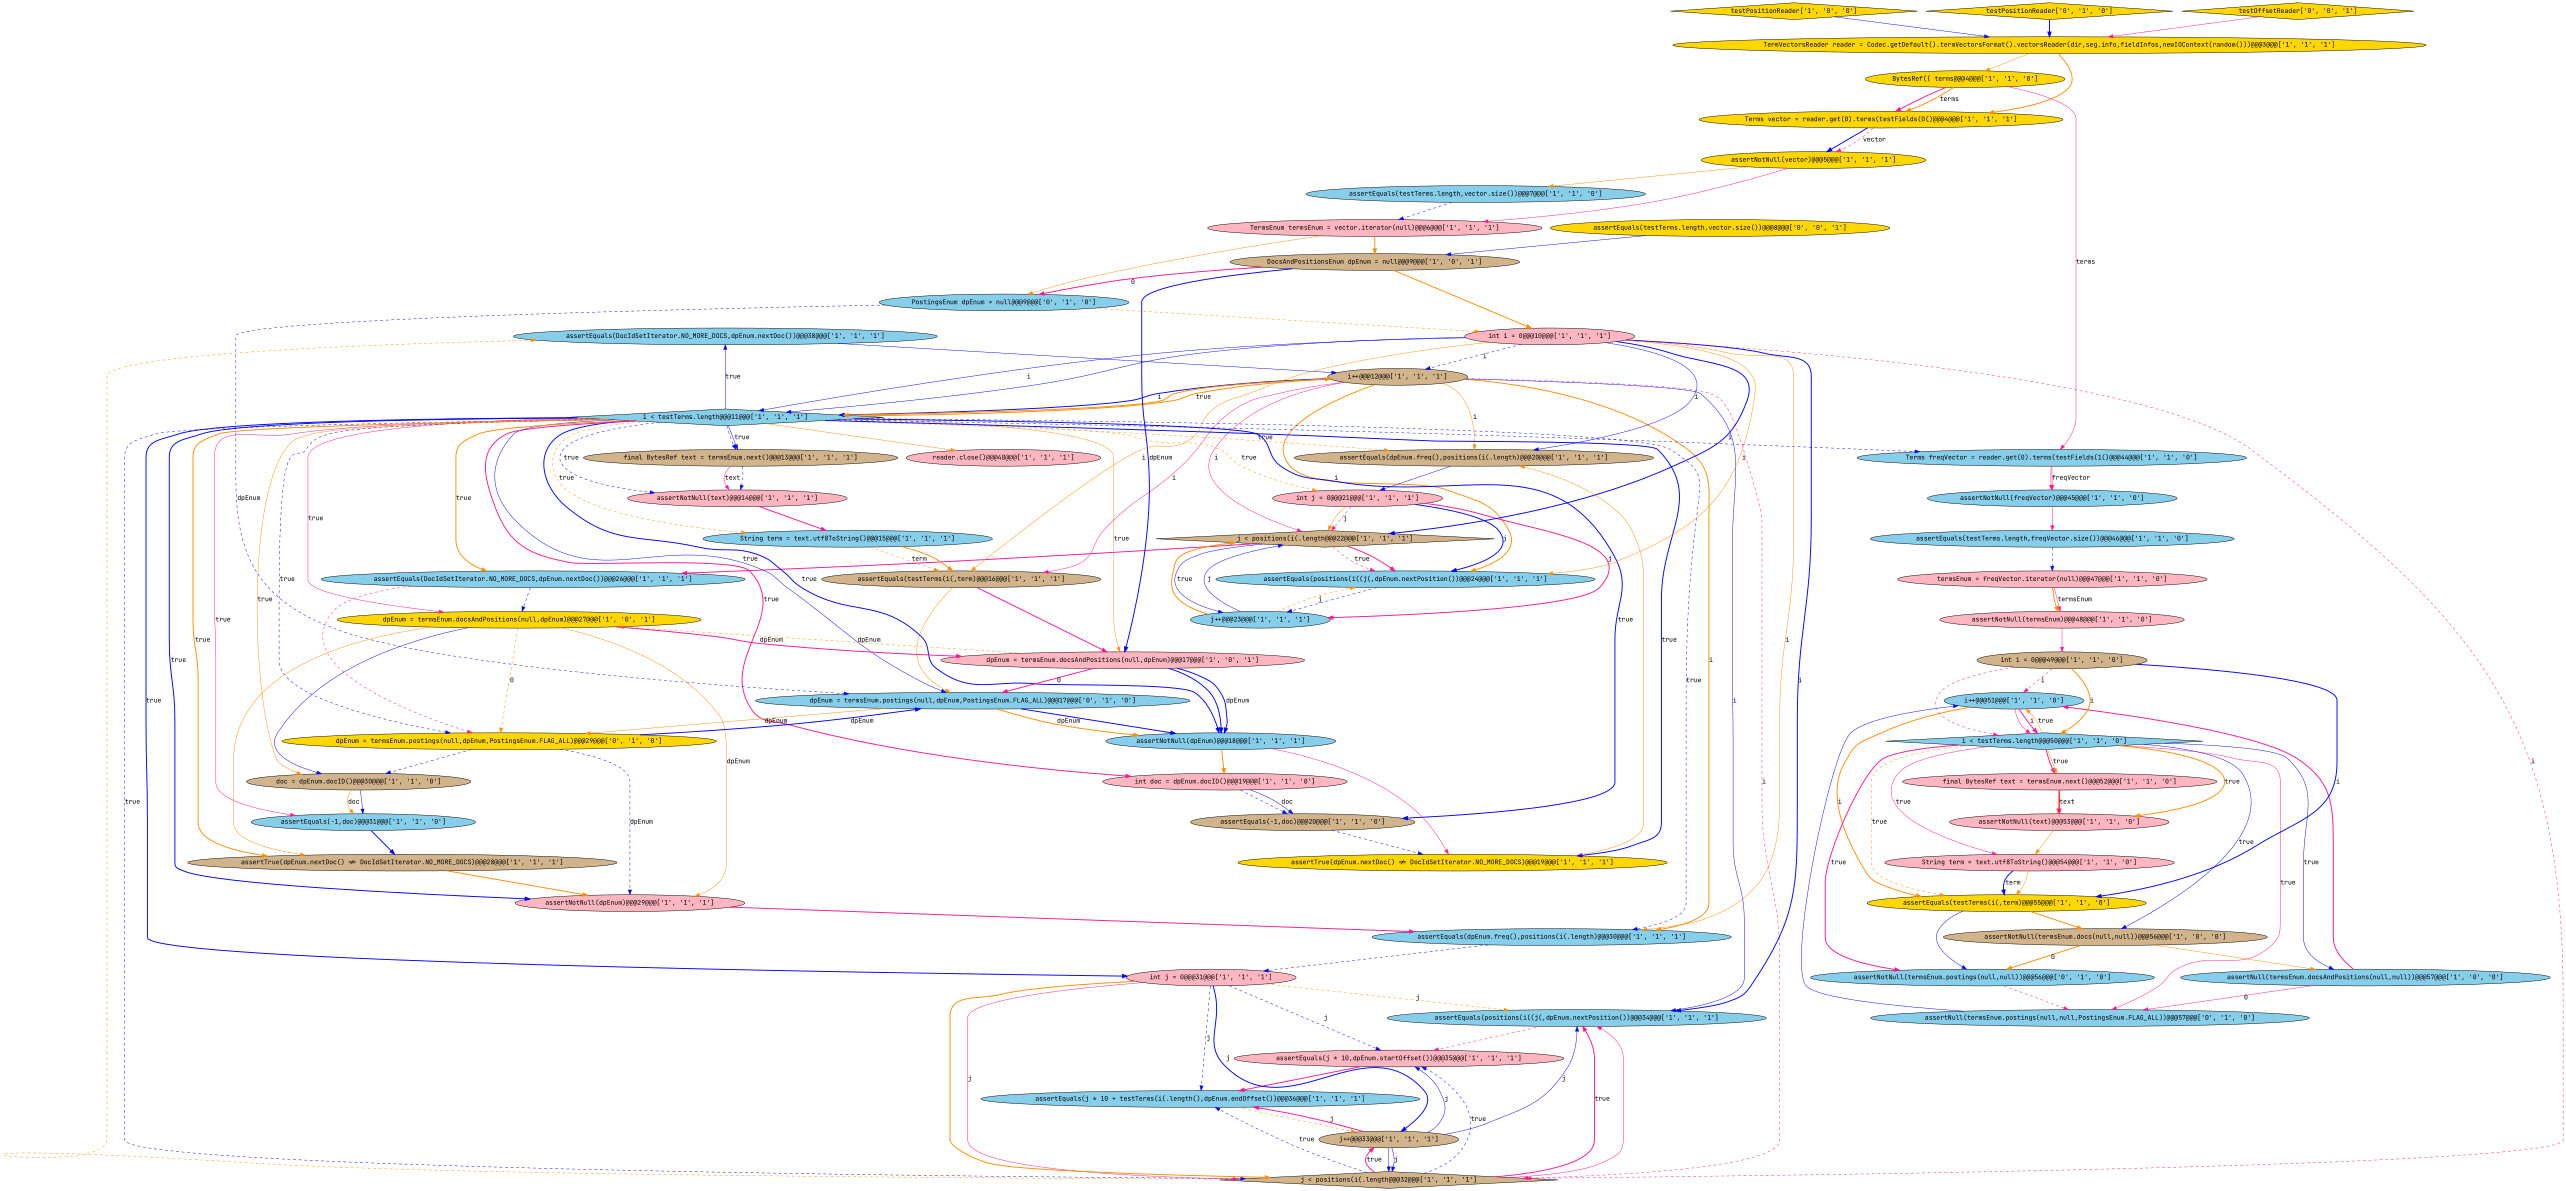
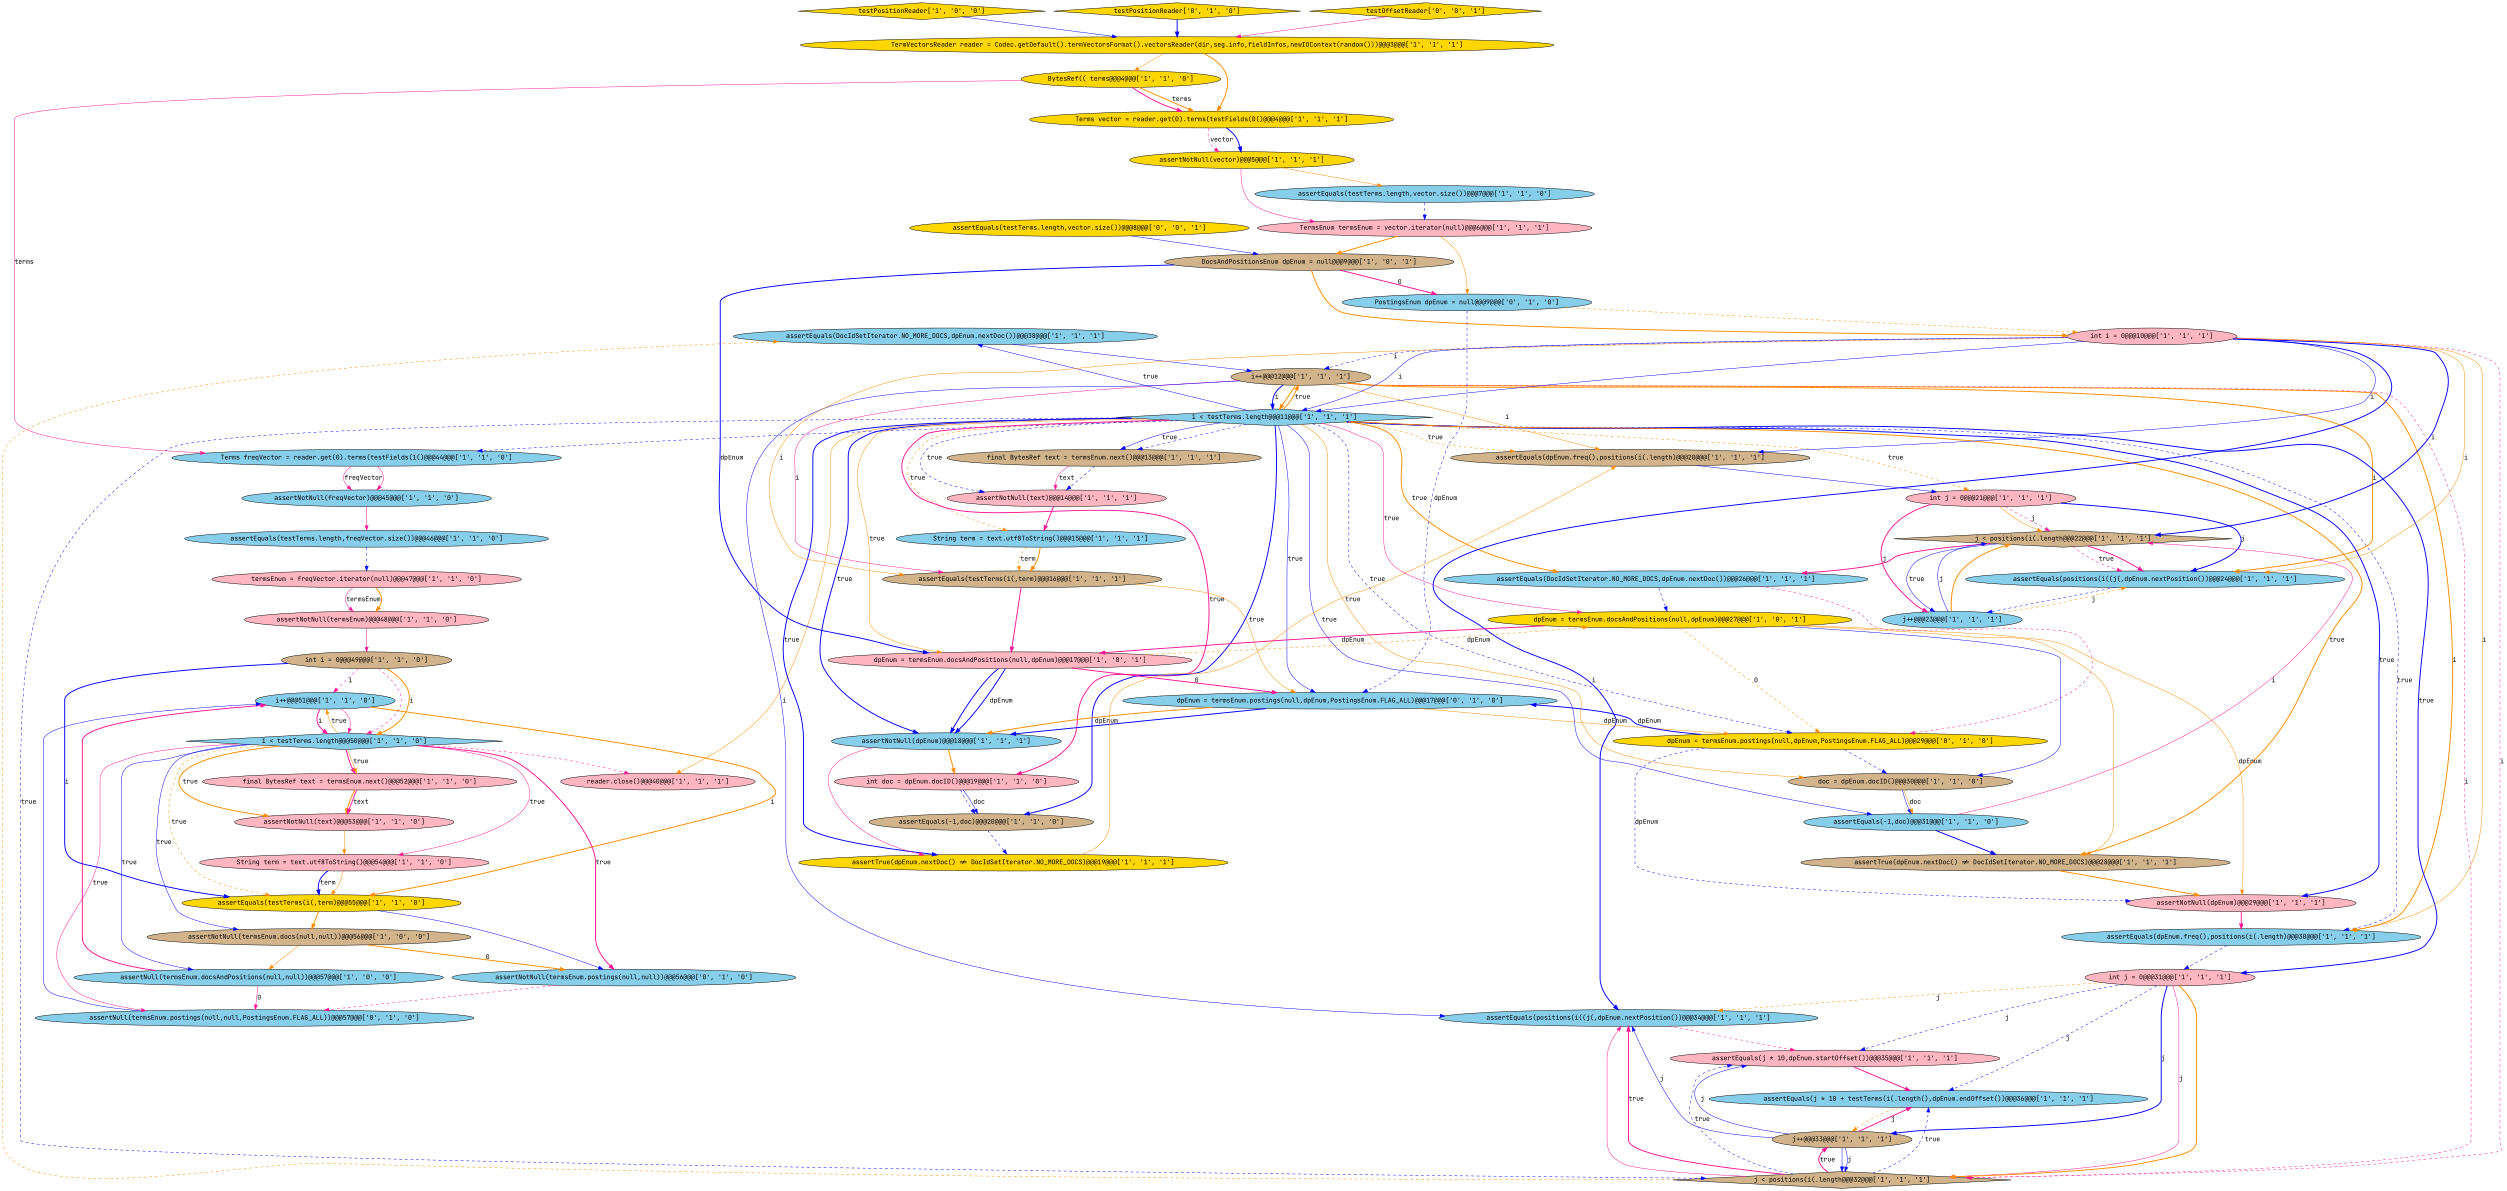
(1220, 442) -> (2268, 681)
(214, 464) -> (1504, 683)
none -> (526, 754)
